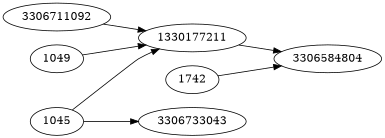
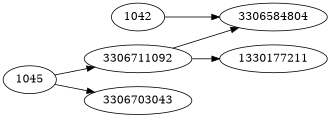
(256, 48) -> (202, 39)
(57, 59) -> none
(111, 80) -> (71, 72)
(192, 80) -> (138, 17)
(192, 121) -> (138, 101)
